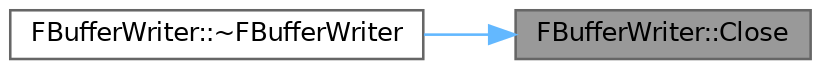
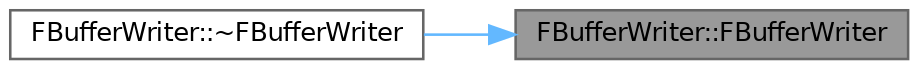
(663, 35) -> (712, 35)
